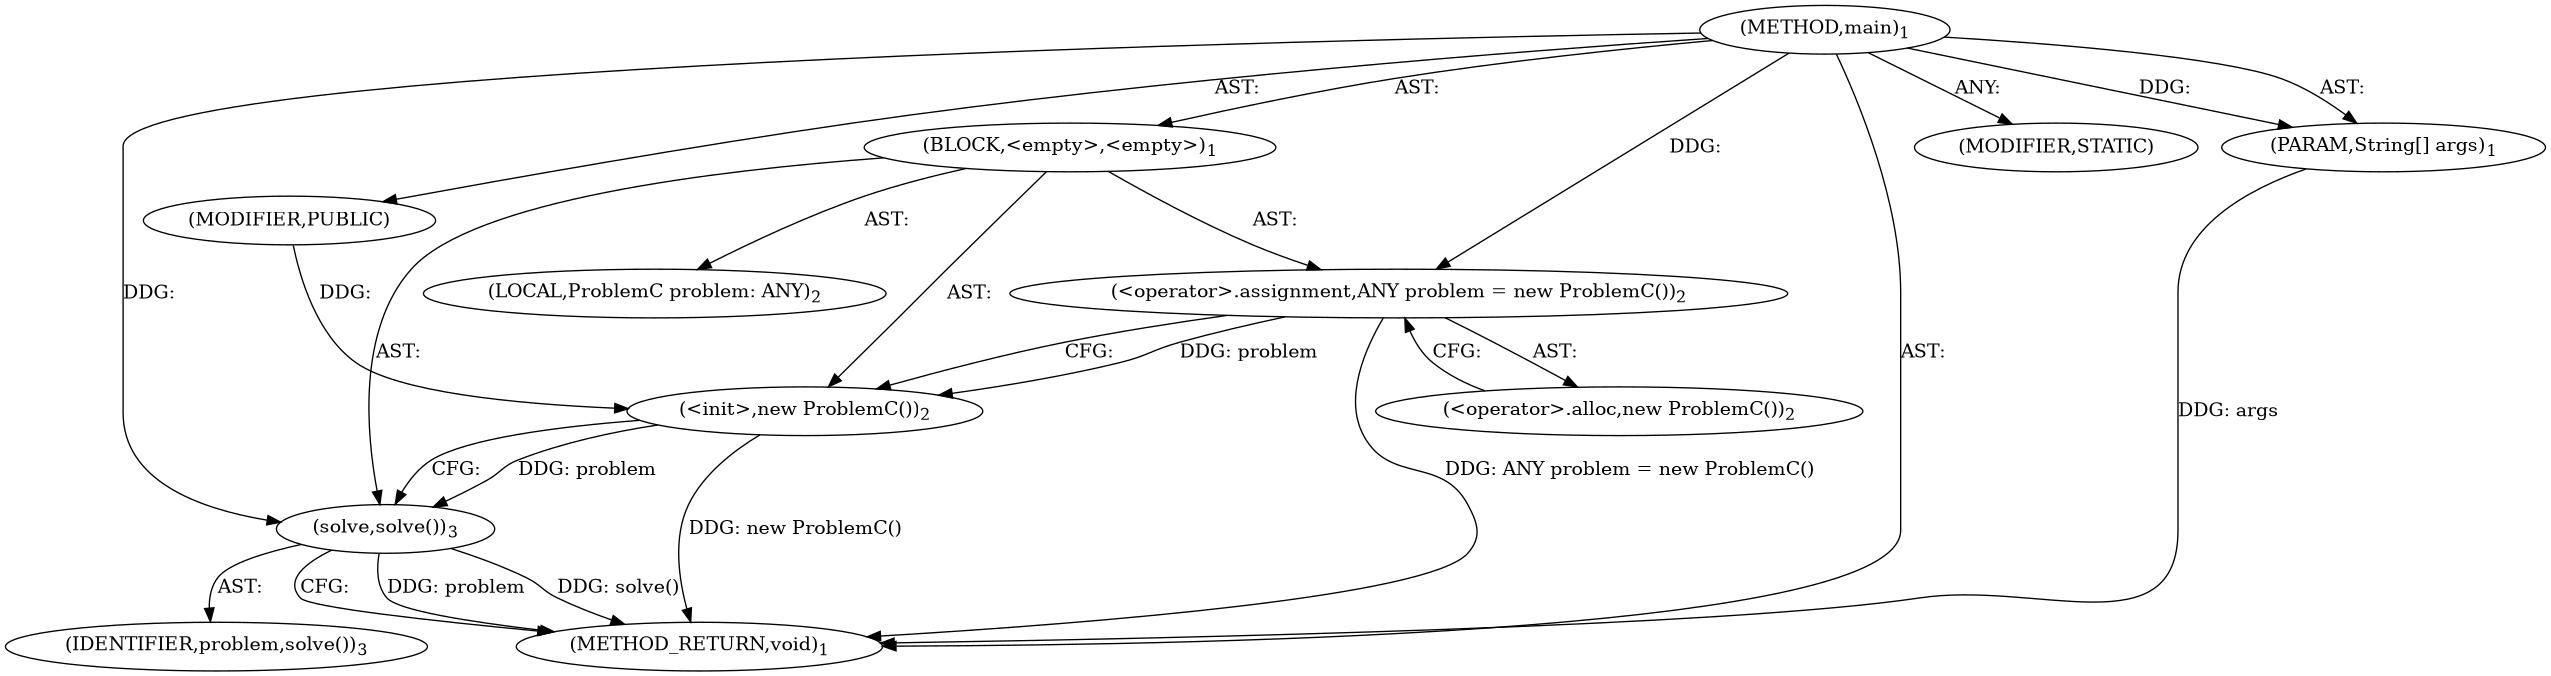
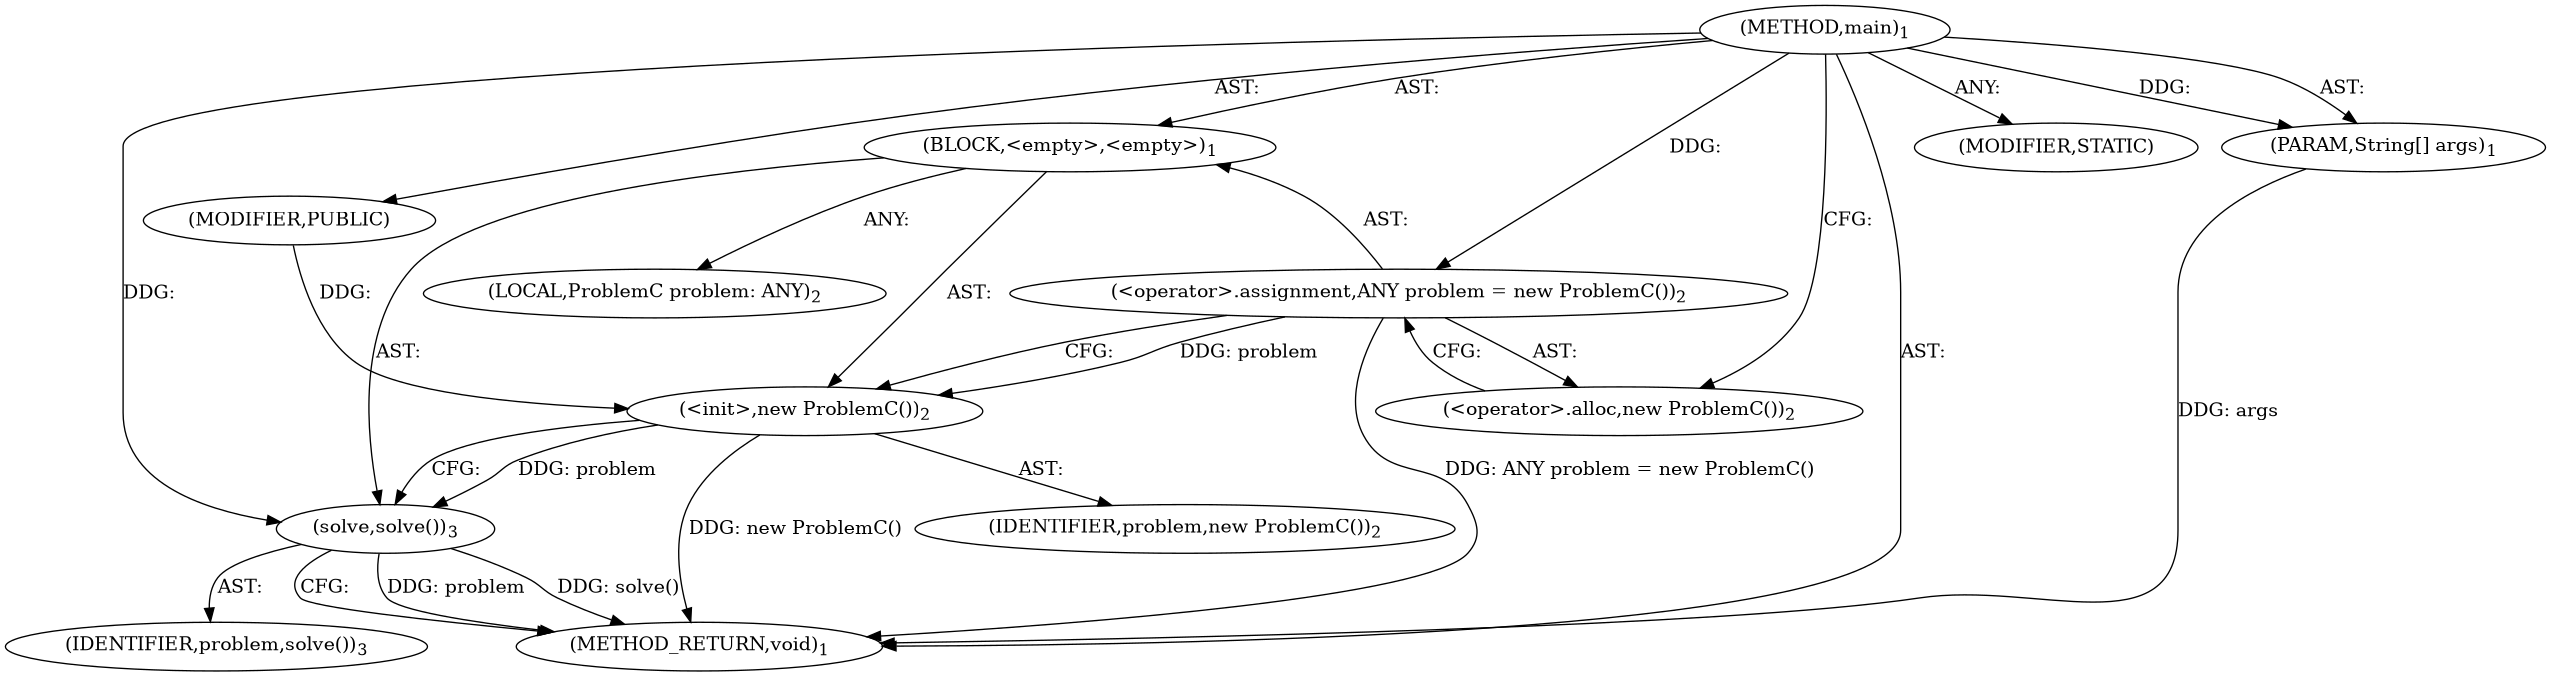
(890, 221) -> (890, 221)
(1206, 223) -> (1316, 203)
none -> (1819, 242)
none -> (1185, 529)
